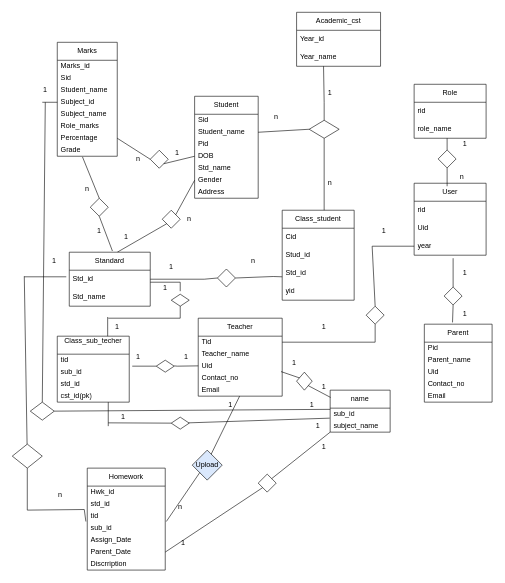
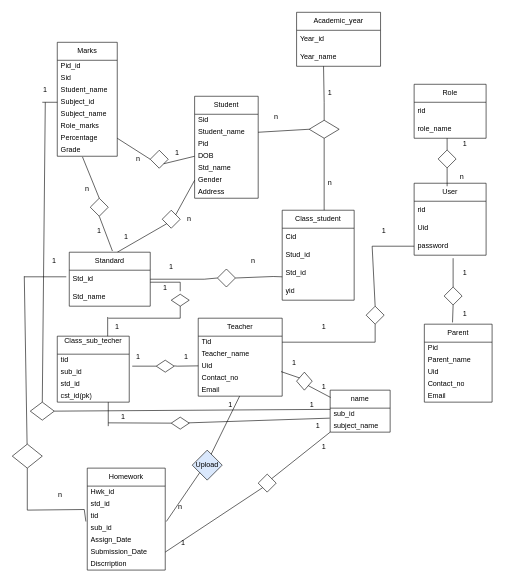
(339, 21) -> (339, 21)
(76, 66) -> (71, 66)
(426, 246) -> (434, 246)
(113, 552) -> (119, 552)
